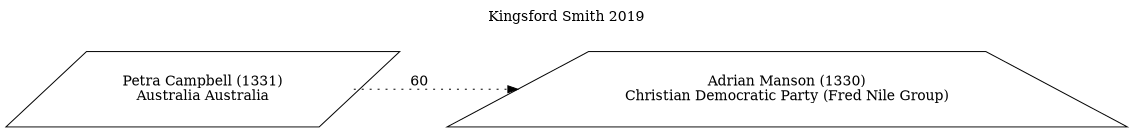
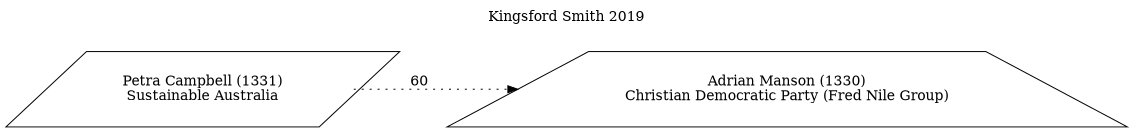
(203, 89) -> (203, 89)
